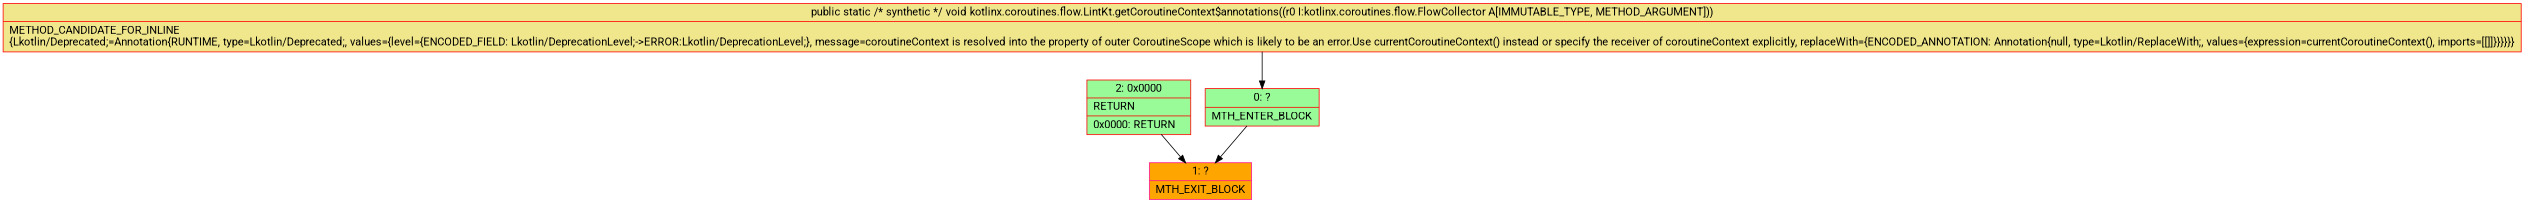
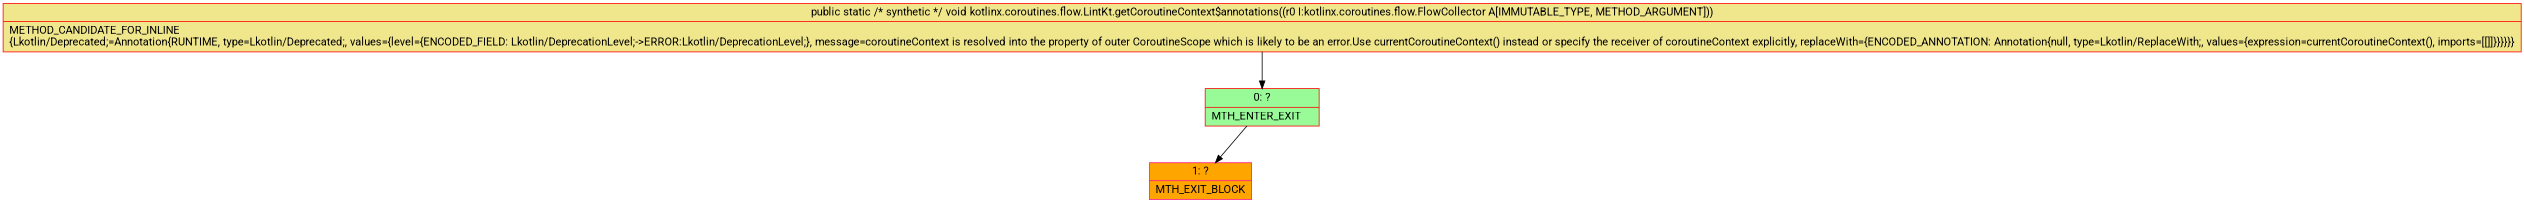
(1139, 107) -> none
(1262, 116) -> (1256, 116)
